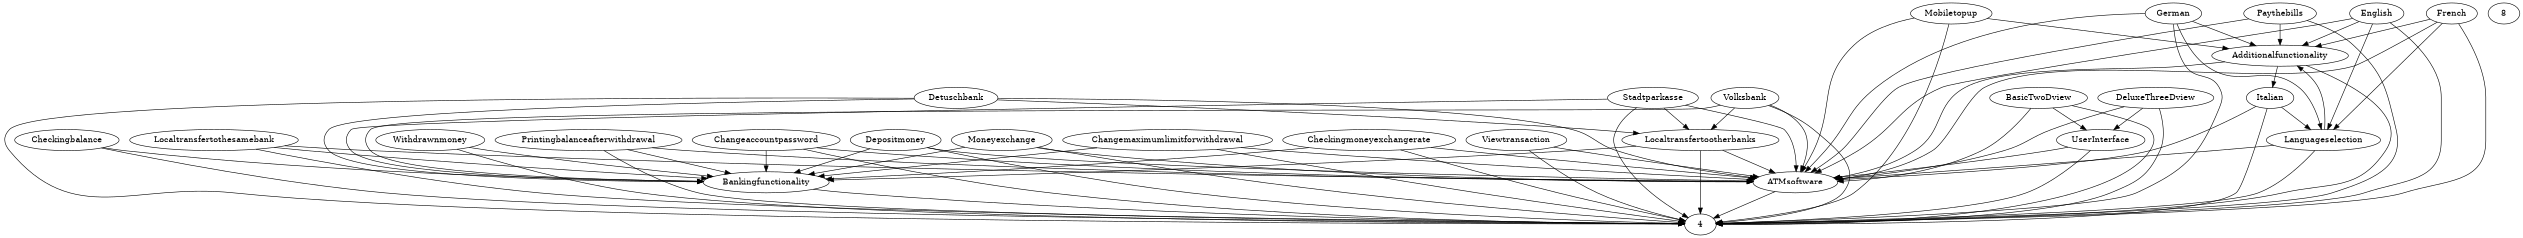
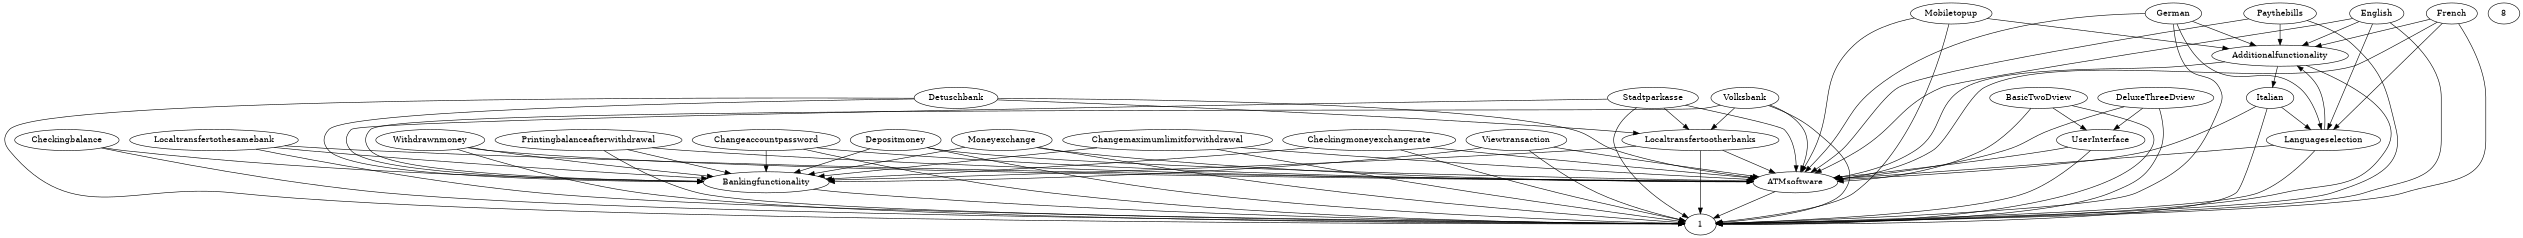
none -> (1107, 174)
none -> (1045, 178)
(1700, 224) -> (1700, 224)
